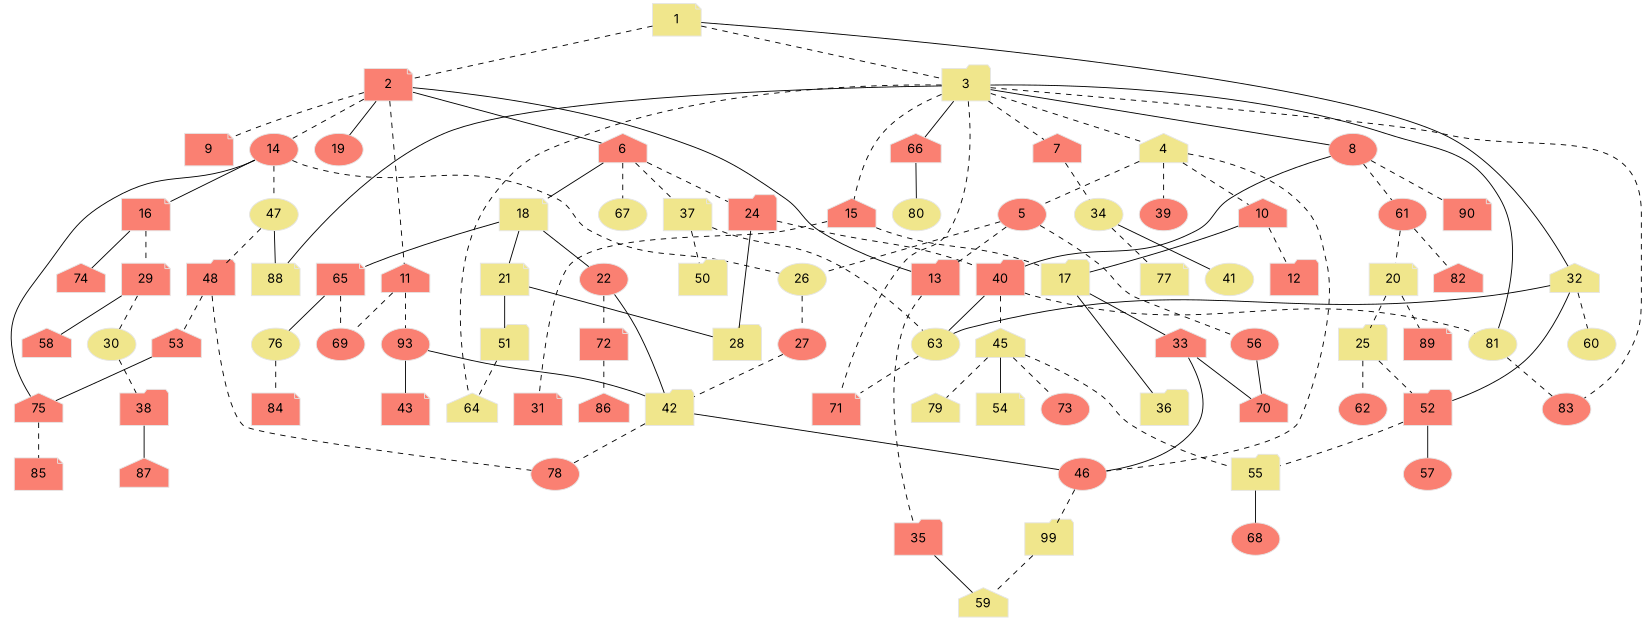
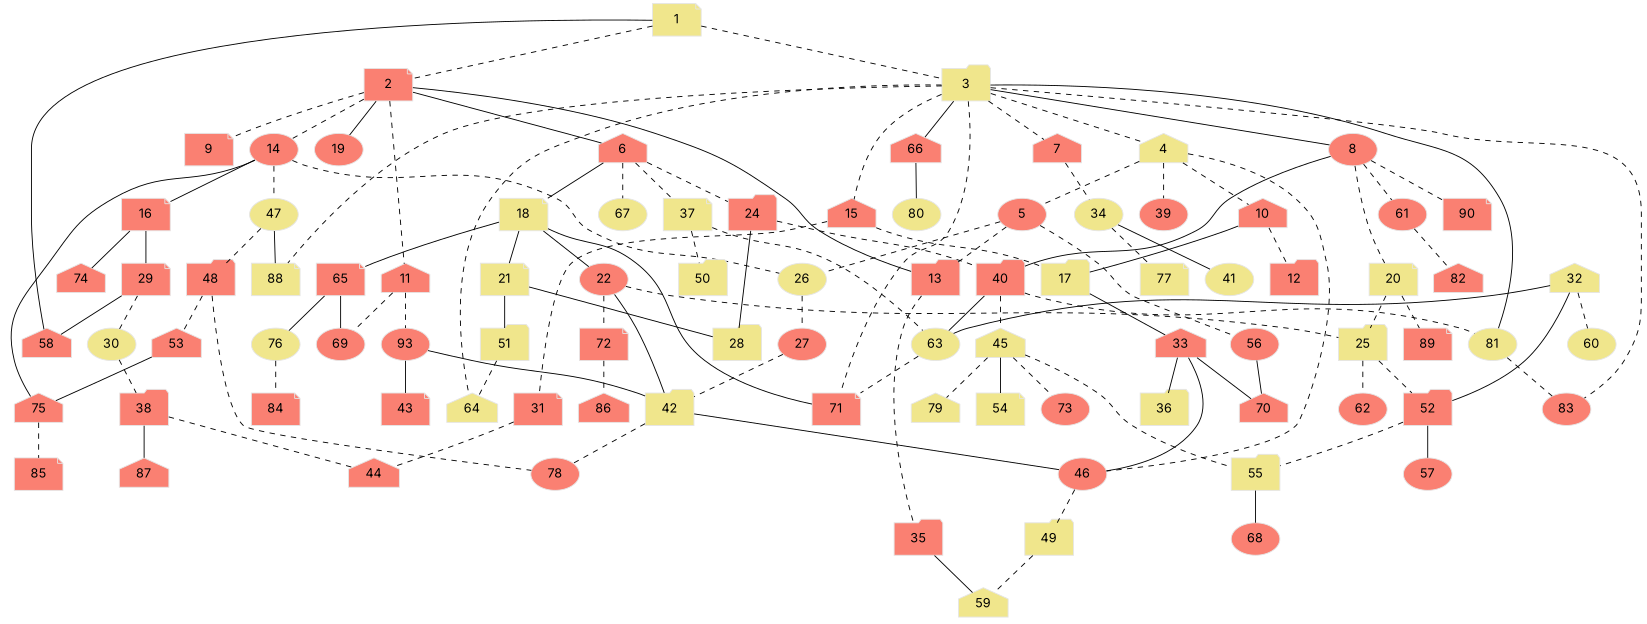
(1167, 72) -> (233, 45)
(589, 105) -> (589, 105)
(146, 247) -> (146, 247)
(1398, 247) -> (1365, 216)
(341, 312) -> (341, 312)
none -> (982, 313)
none -> (671, 314)
(1115, 344) -> (1173, 375)
none -> (374, 474)
(1049, 539) -> (1049, 539)
